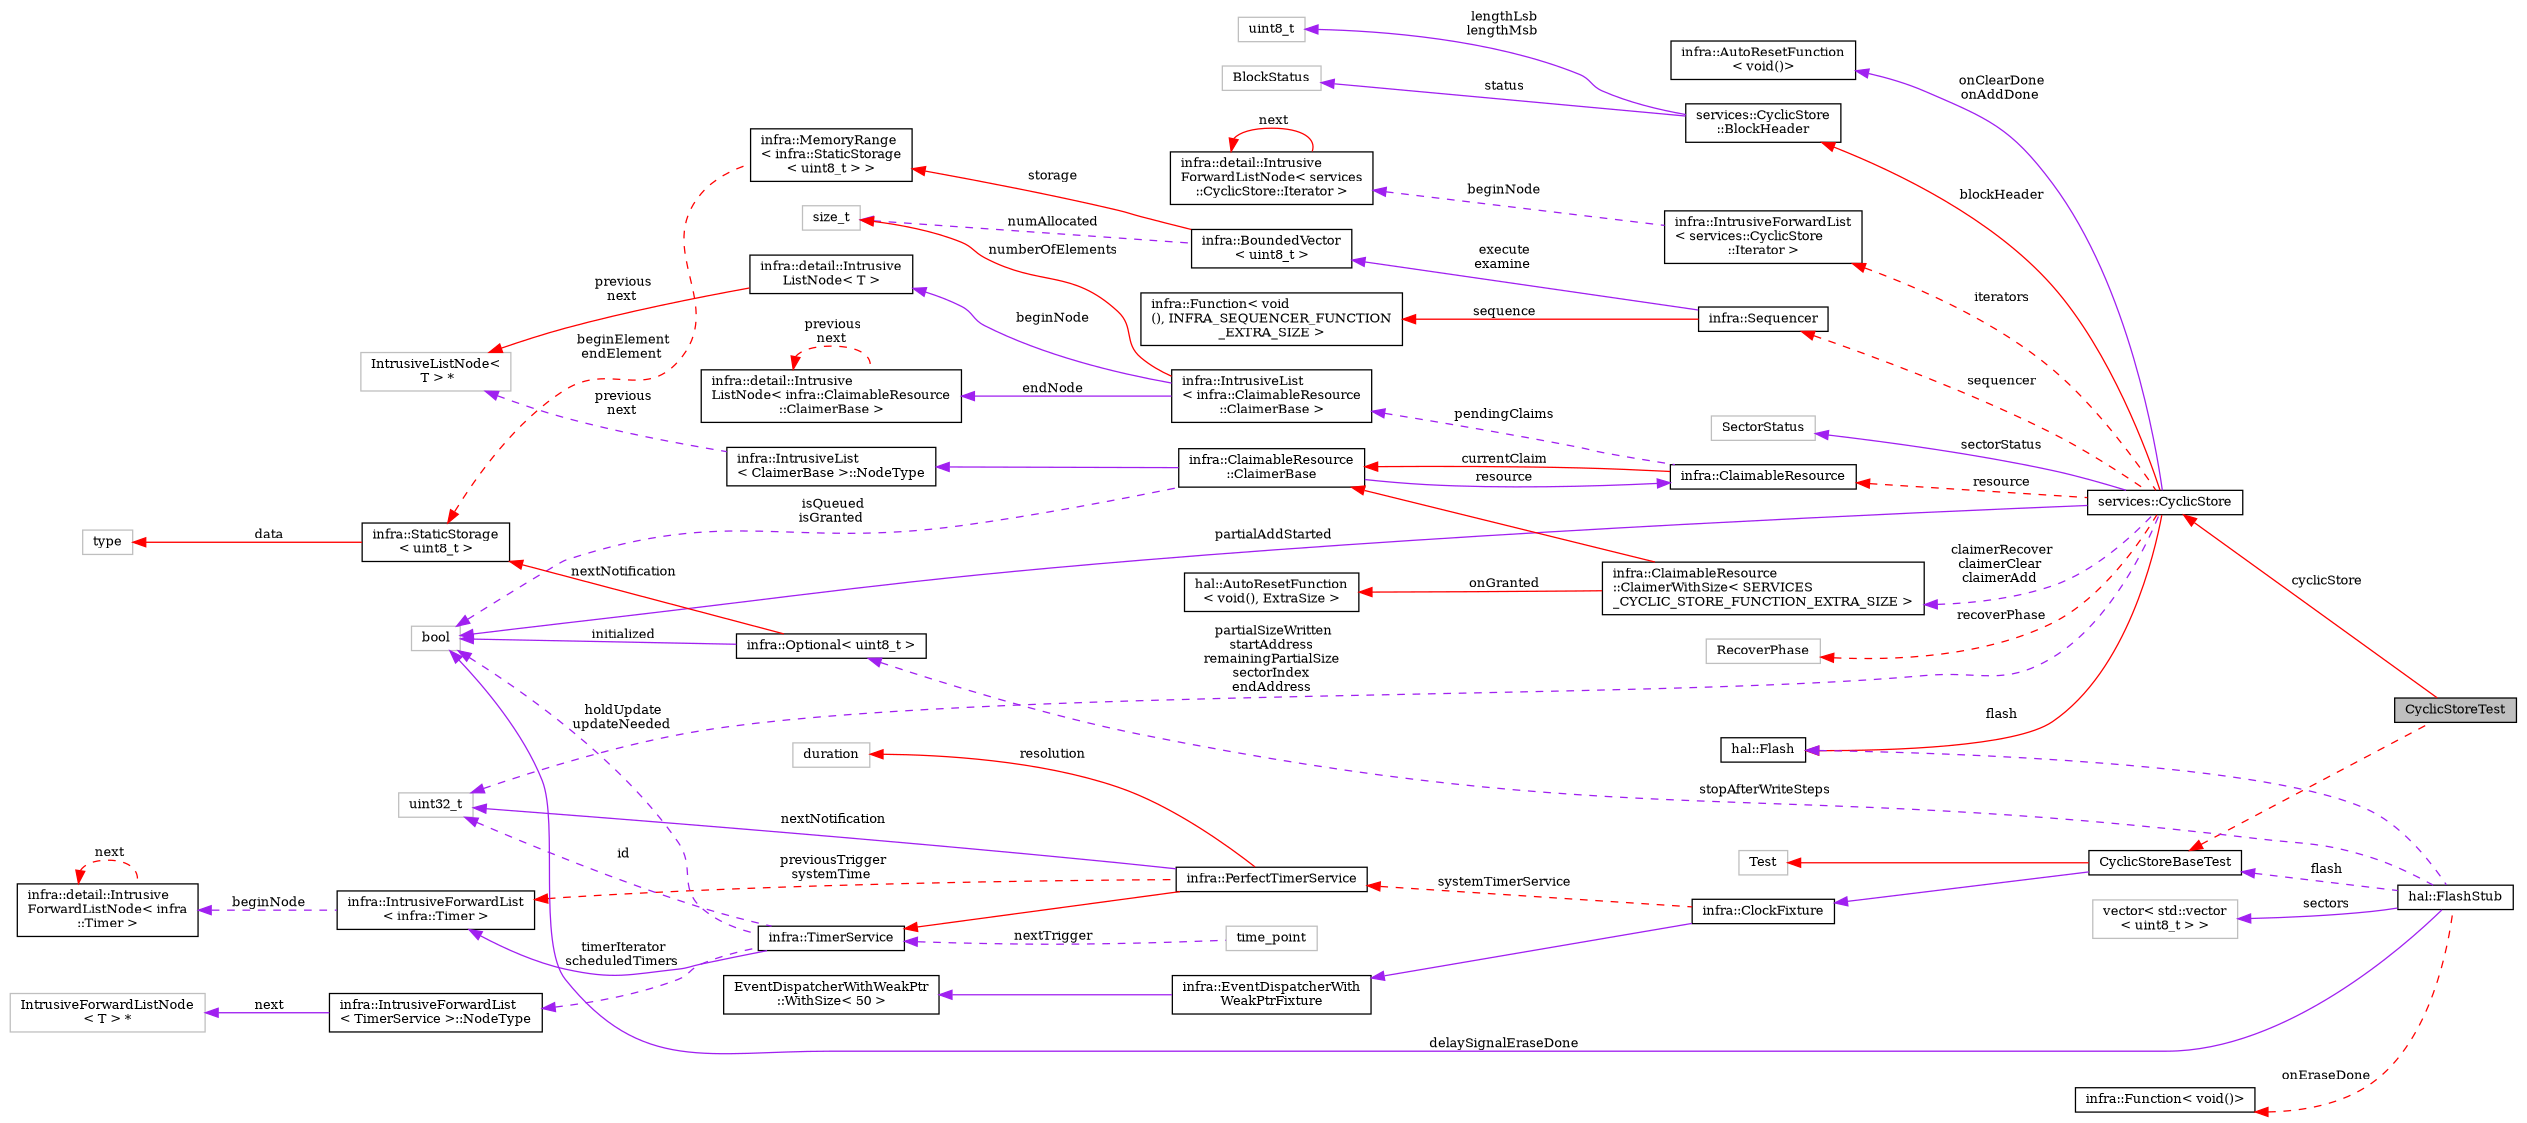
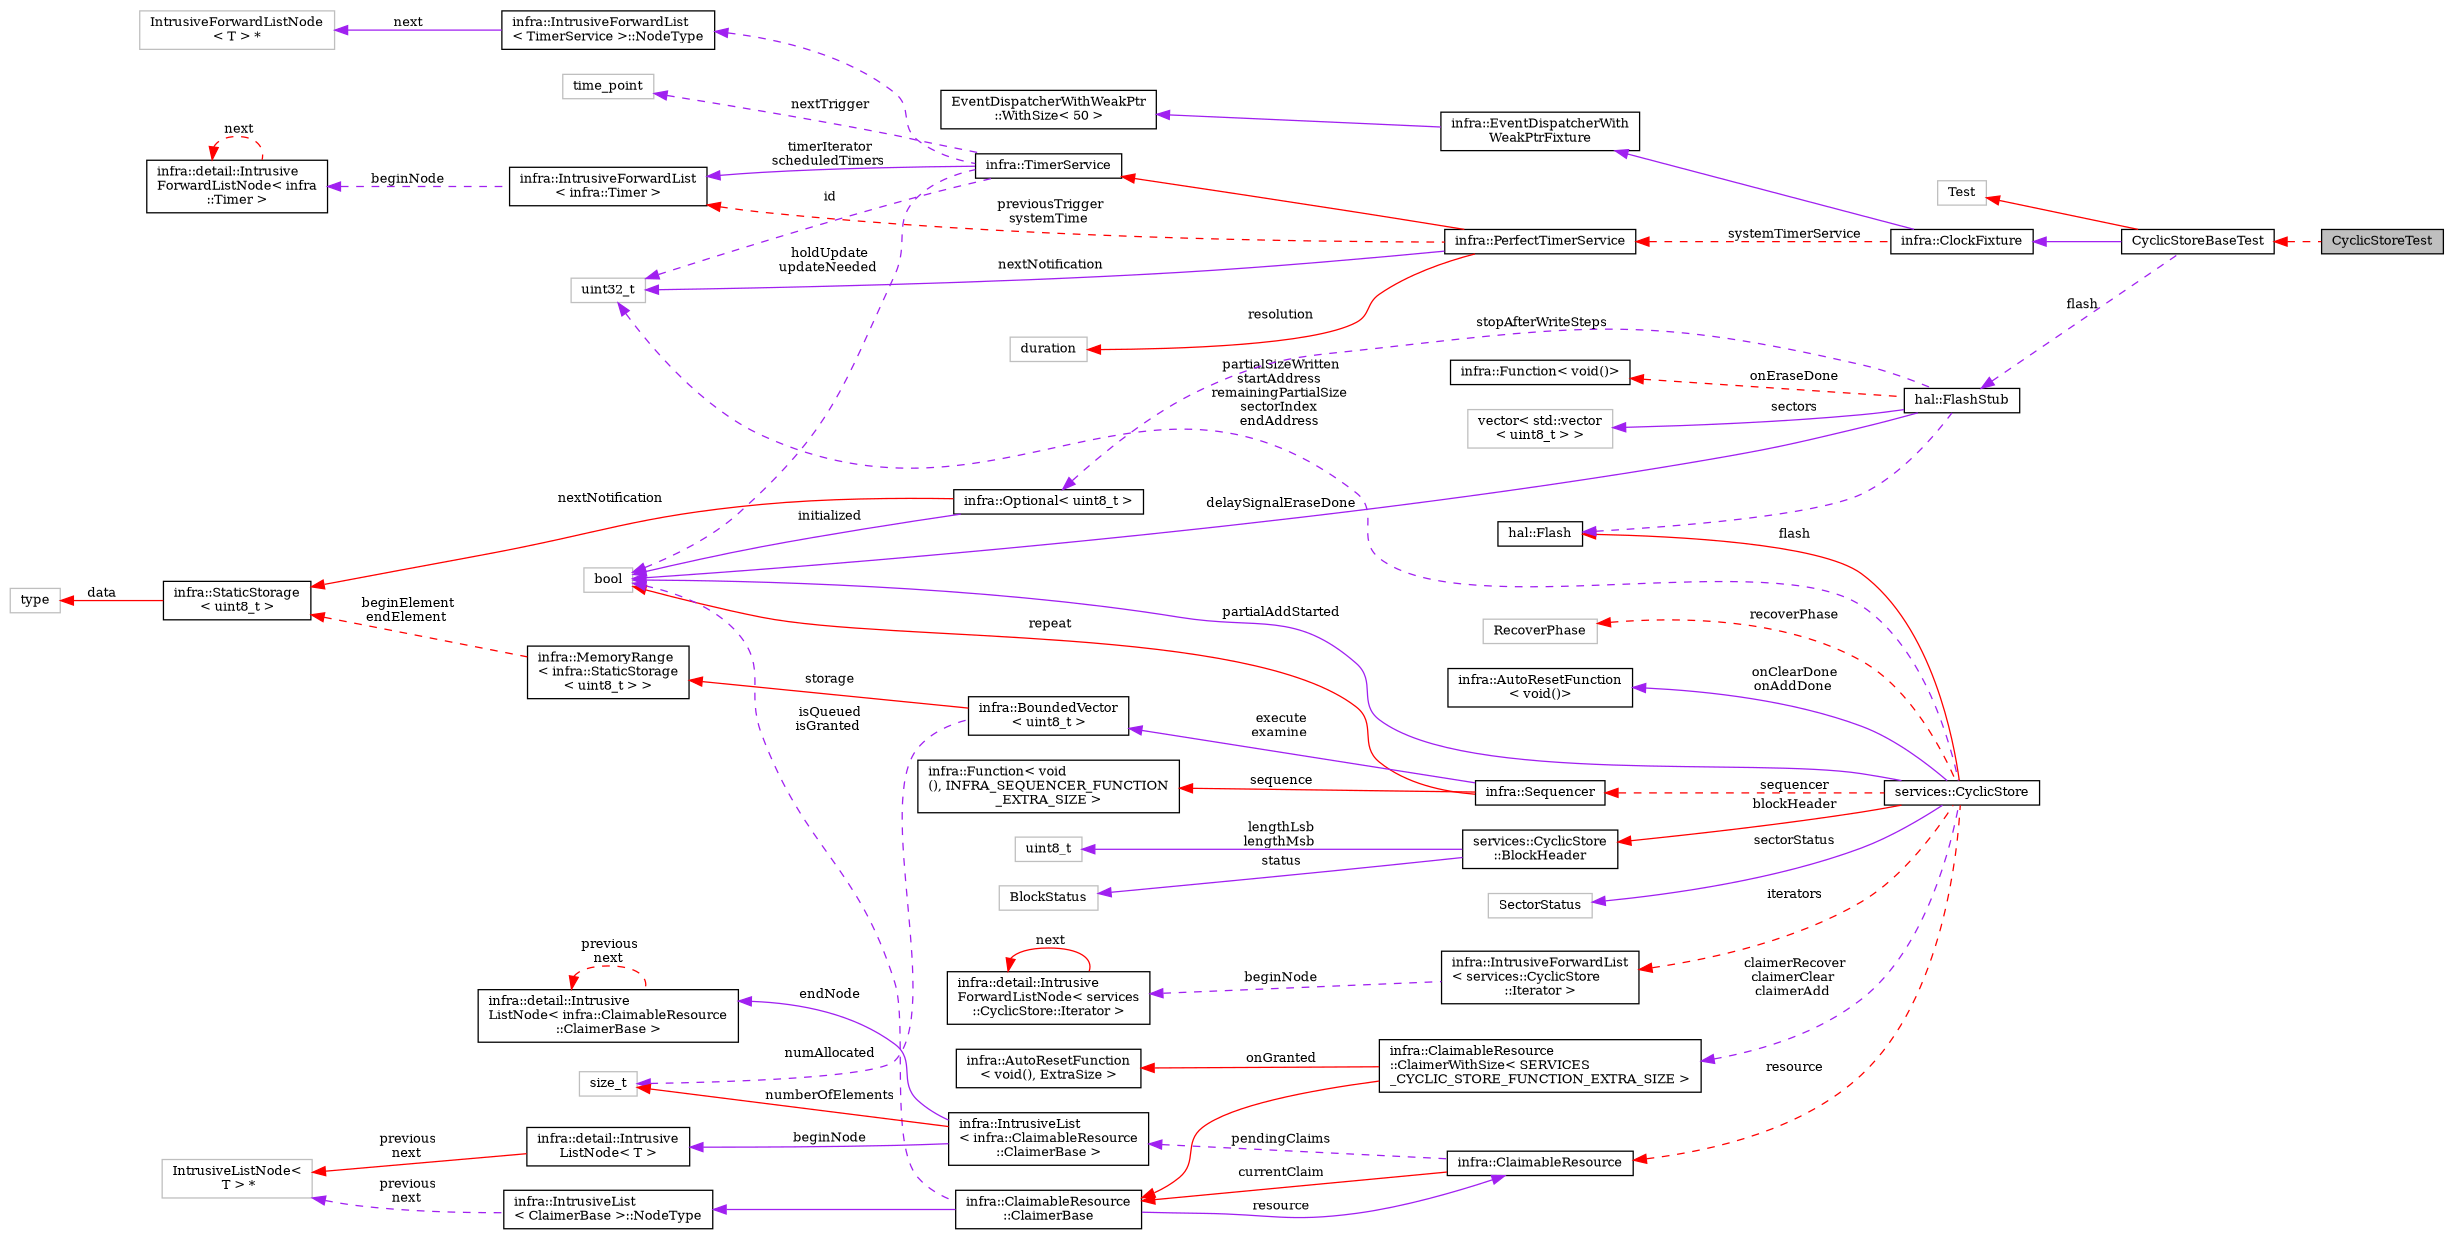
(1272, 592) -> (1049, 1069)
(2316, 610) -> none
none -> (1086, 643)
(2326, 882) -> (2085, 318)
(1072, 944) -> (826, 122)
